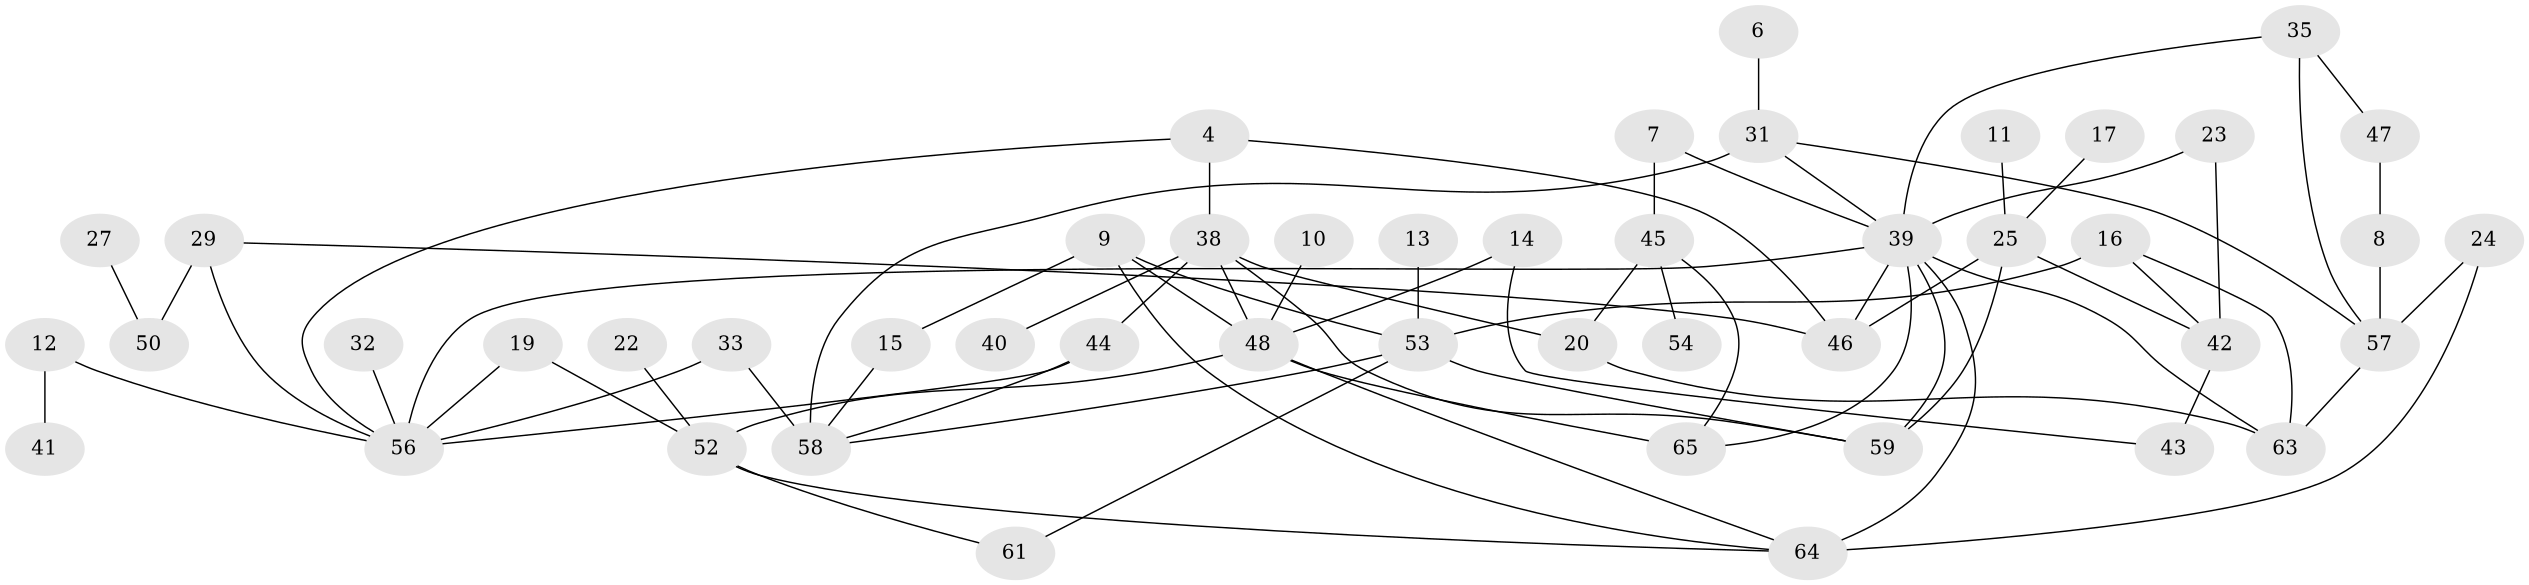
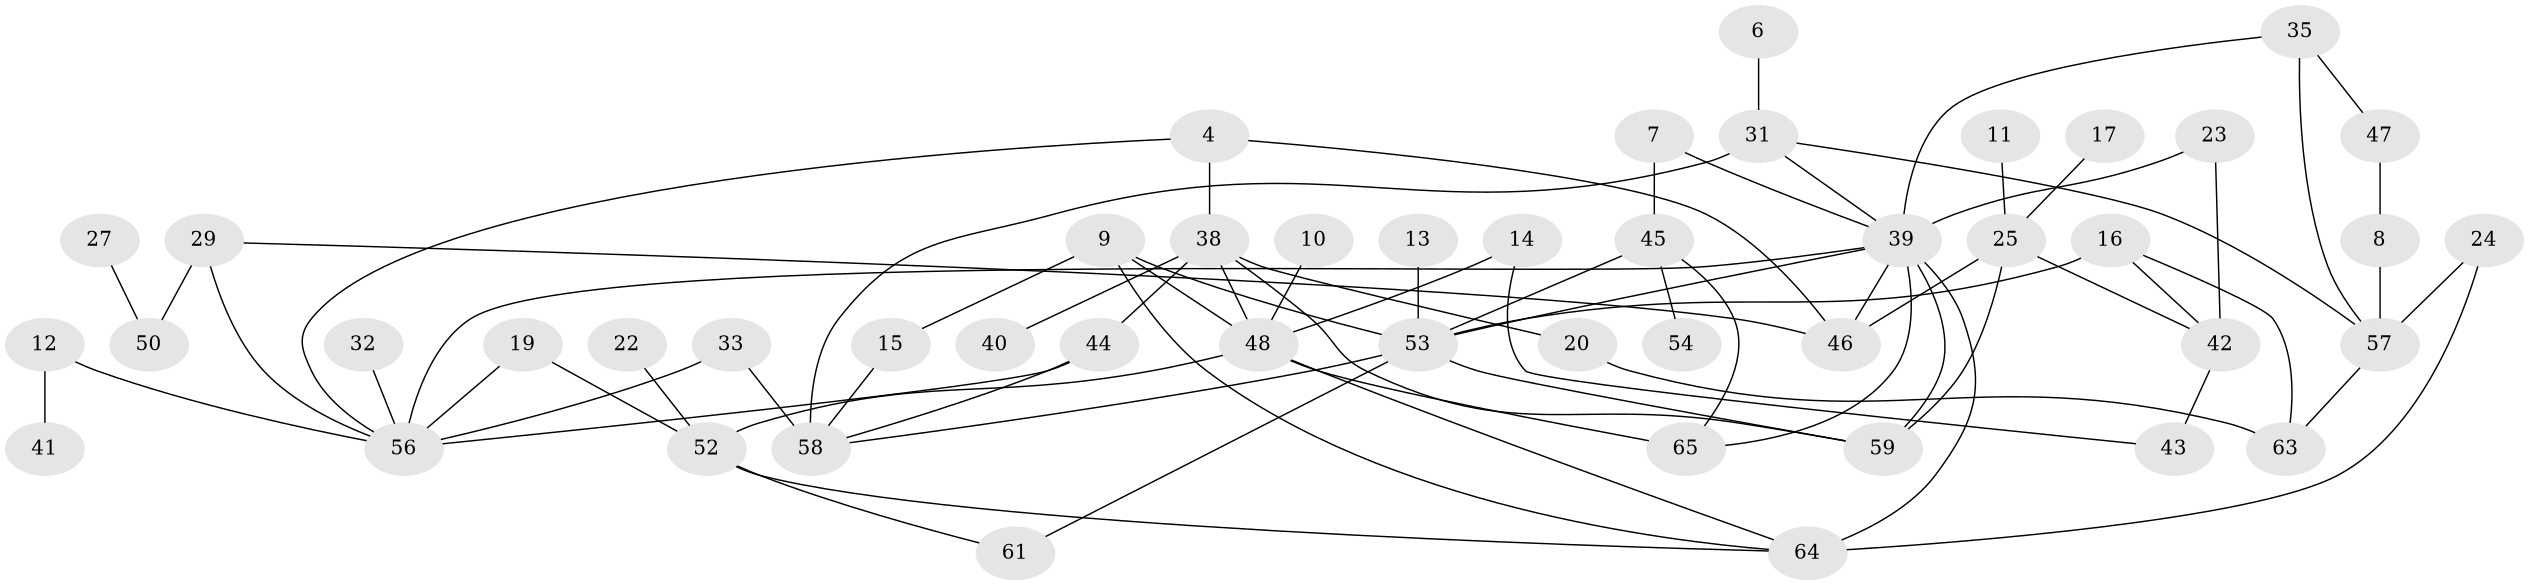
(1616, 293) -> (1540, 291)
(2108, 320) -> (1649, 293)
